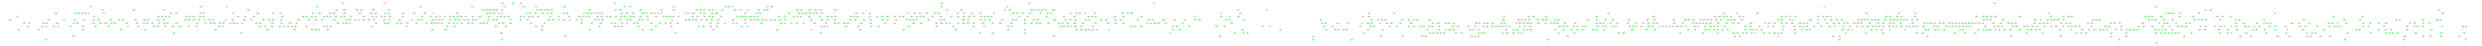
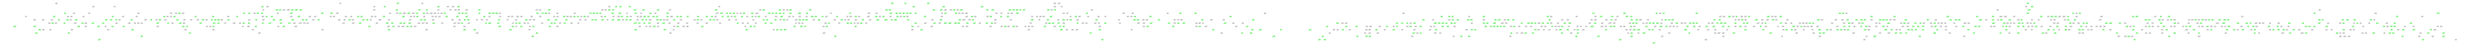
none -> (1231, 17)
